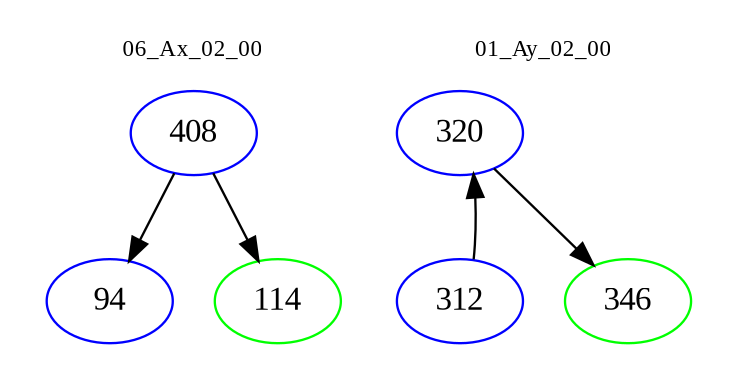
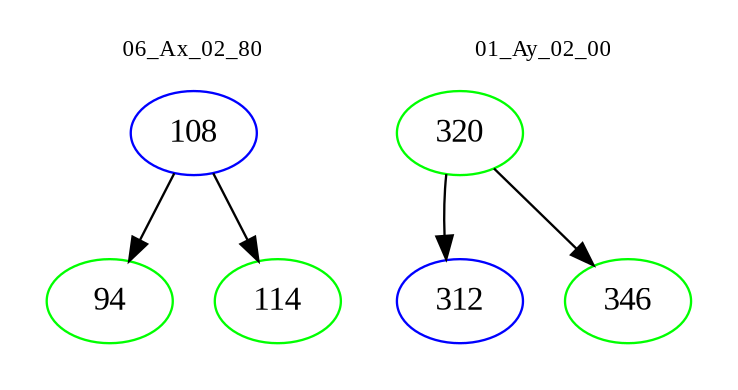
(194, 50) -> (194, 50)
(194, 133) -> (194, 133)
(460, 133) -> (460, 133)
(476, 229) -> (444, 205)
(110, 301) -> (110, 301)
